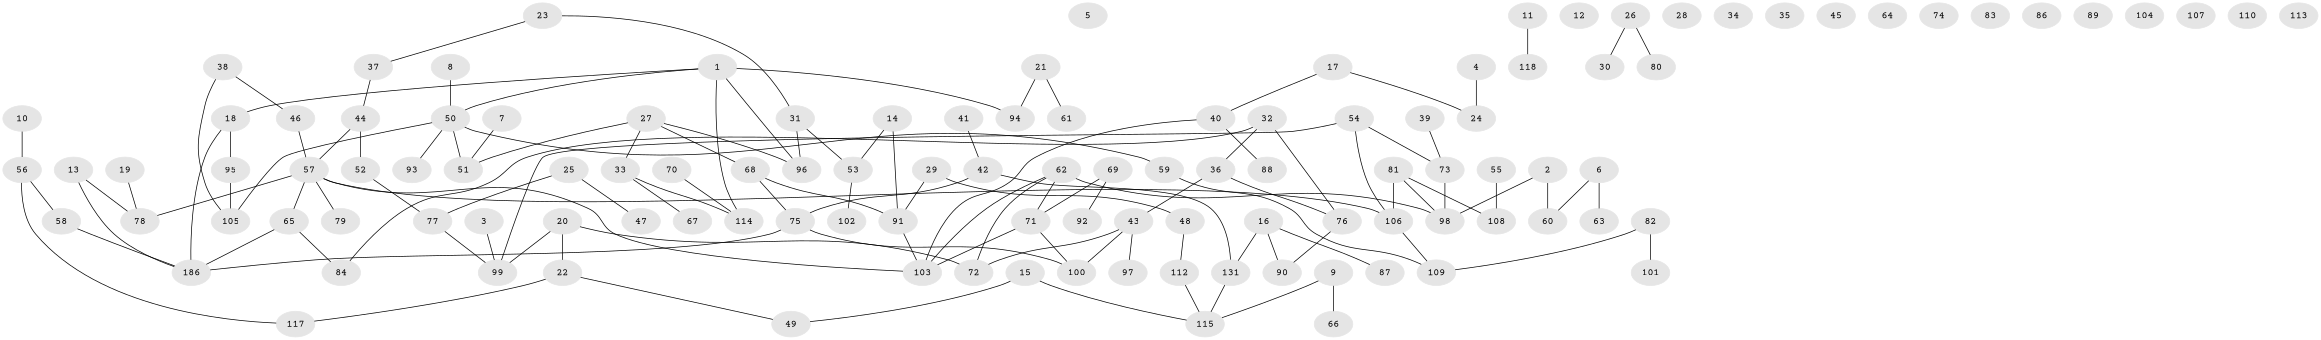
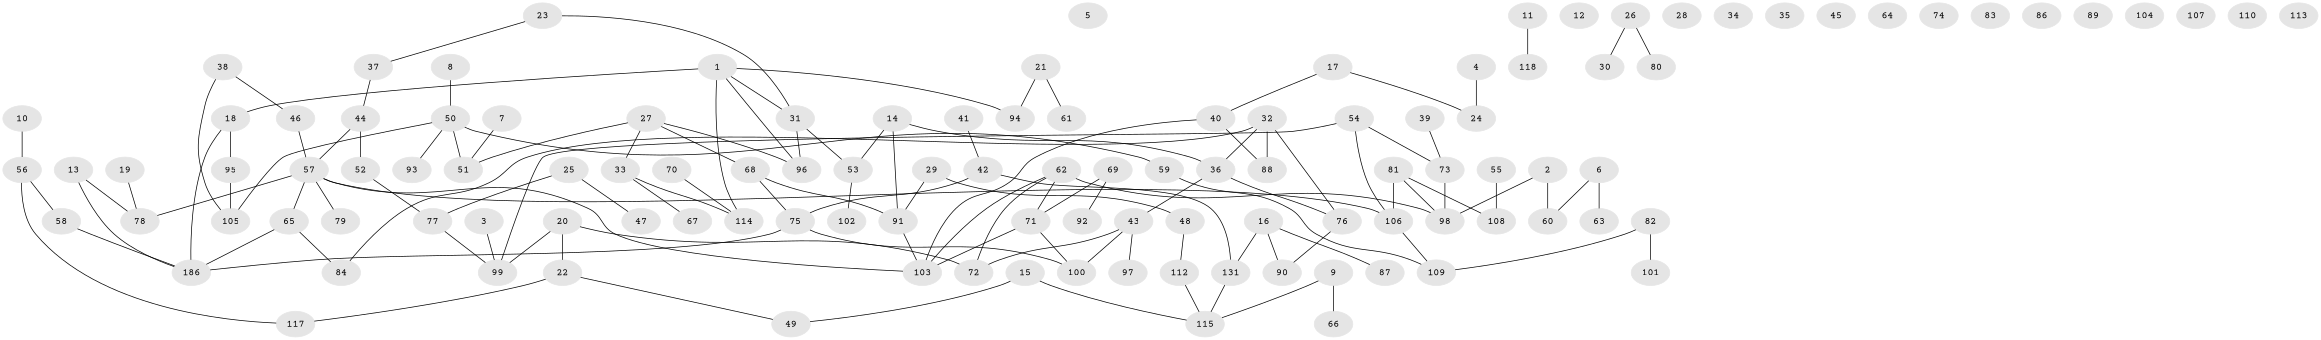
(580, 82) -> (756, 93)
none -> (1056, 140)
none -> (1267, 144)
